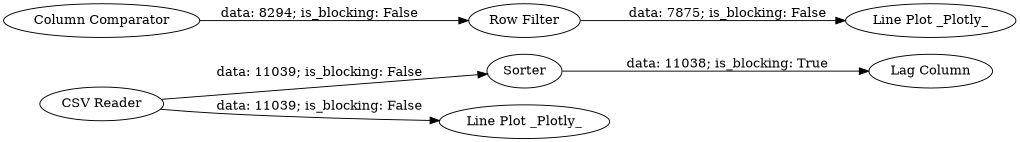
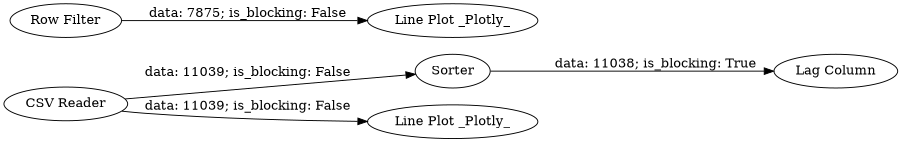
(102, 21) -> none
